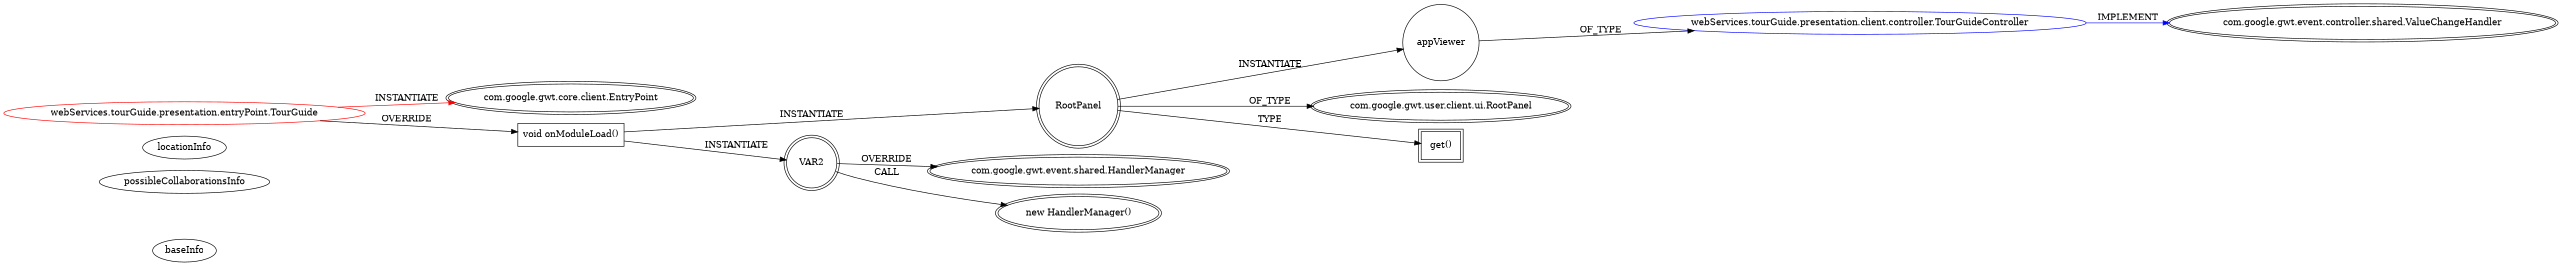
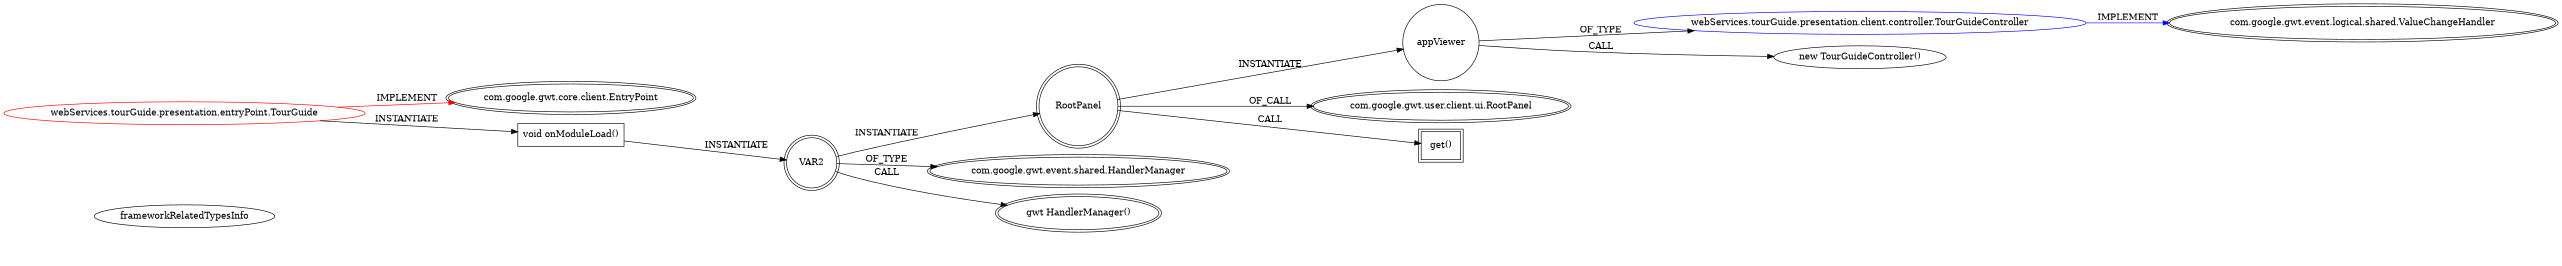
(2363, 23) -> (2363, 23)
none -> (1860, 57)
(407, 98) -> (407, 98)
(1270, 101) -> (1270, 101)
(407, 119) -> (407, 119)
(828, 120) -> (935, 135)
(1270, 120) -> (1270, 120)
(184, 148) -> none
(887, 159) -> (887, 159)
(184, 182) -> none
(1078, 213) -> (1078, 213)
none -> (184, 216)
(184, 251) -> none
